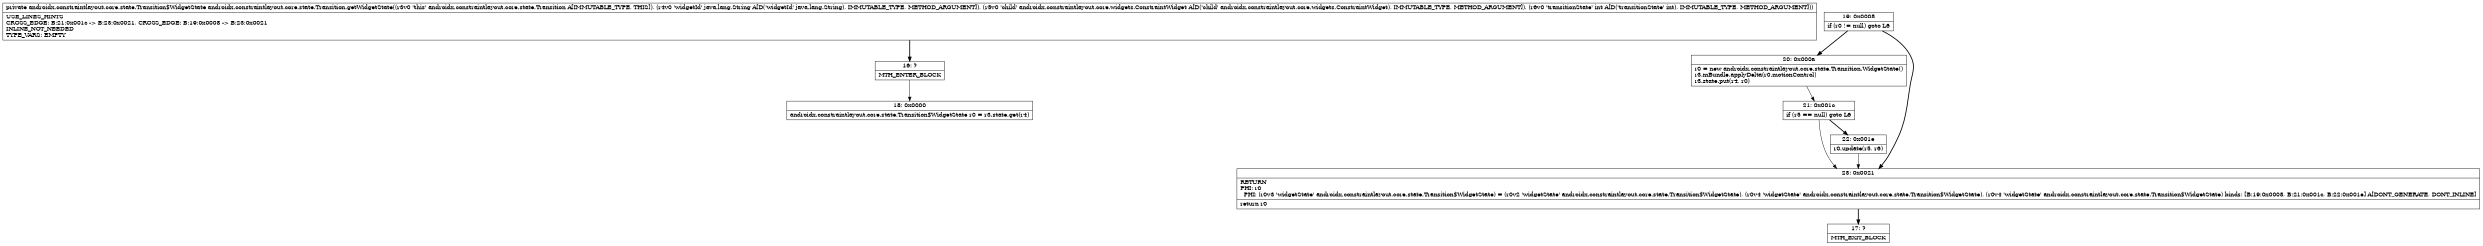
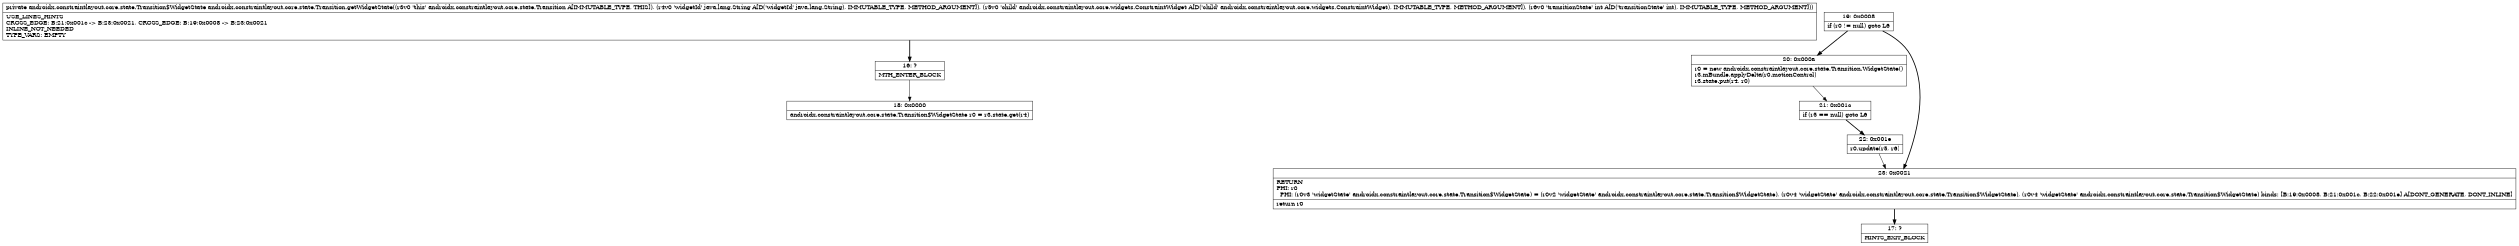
(1823, 144) -> none
(1858, 238) -> (1895, 238)
